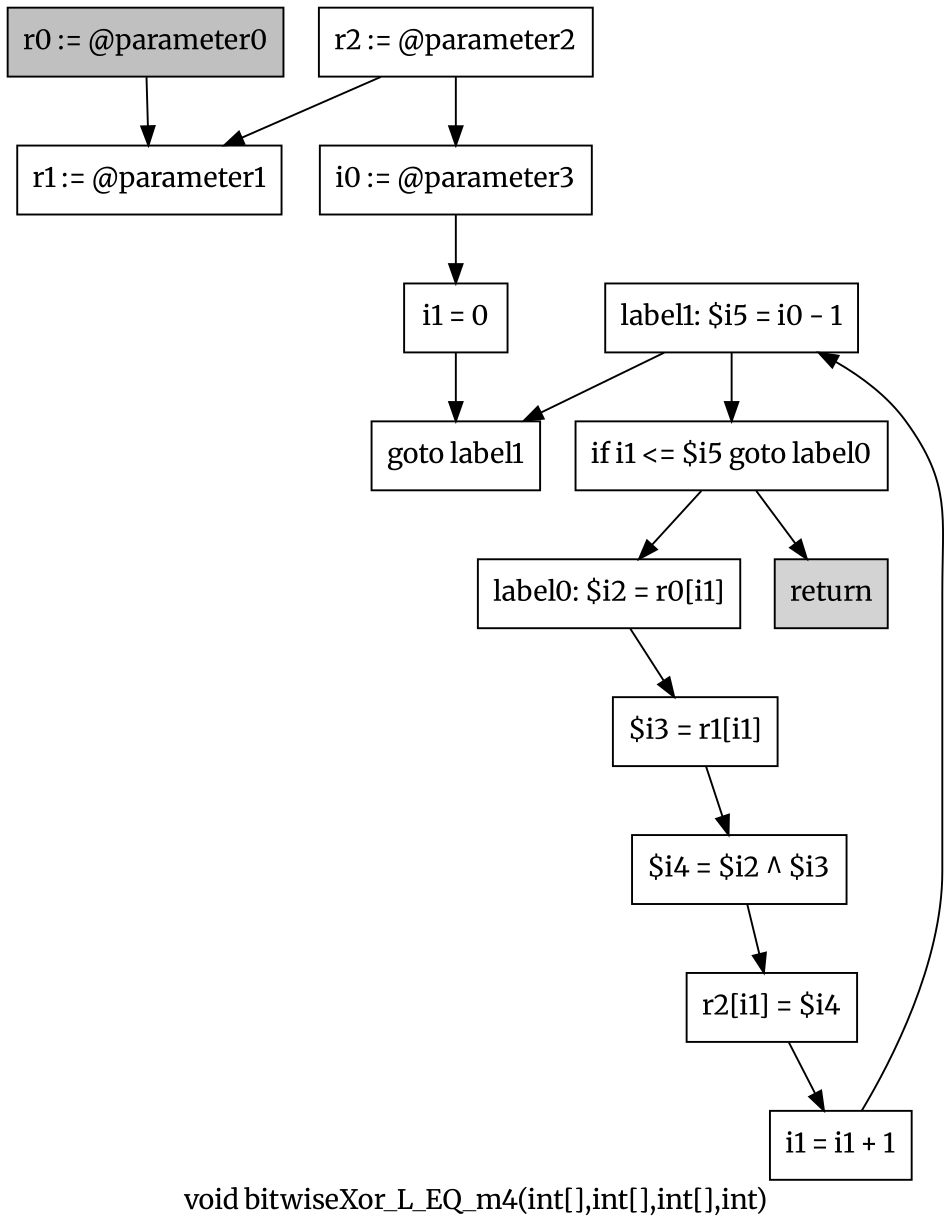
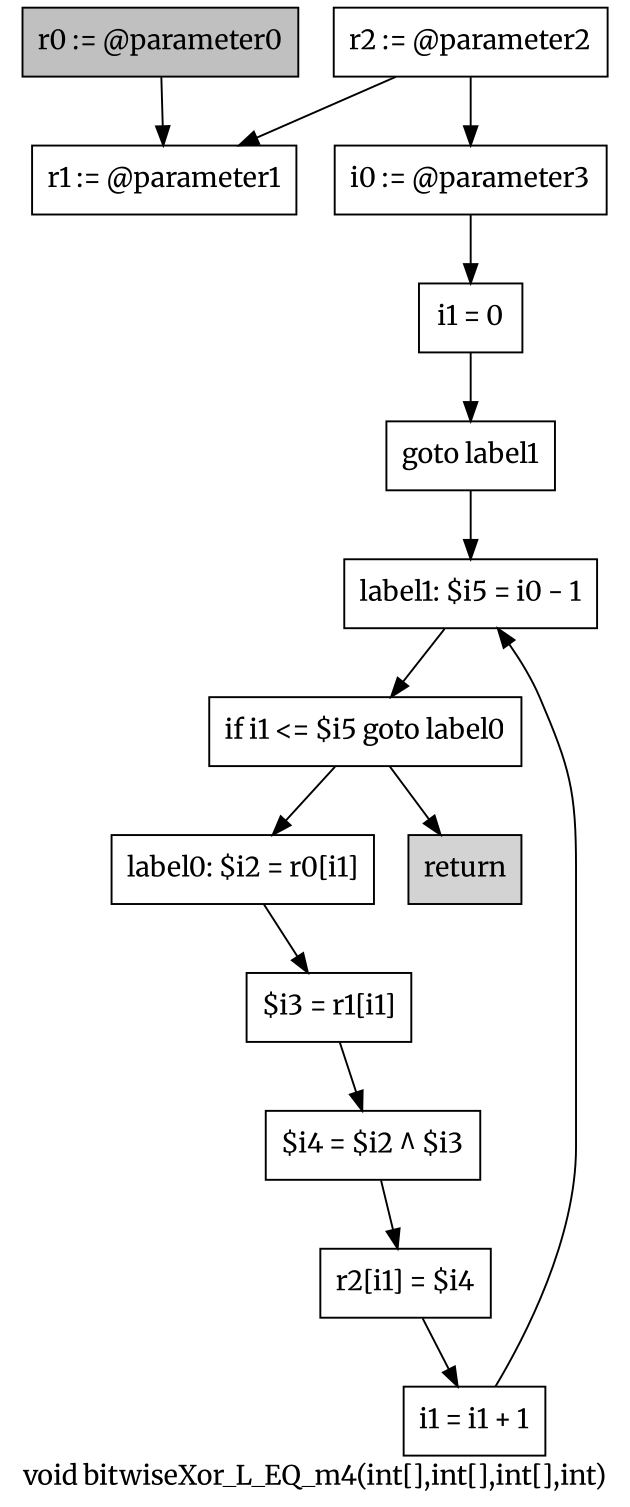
(603, 383) -> (471, 515)
